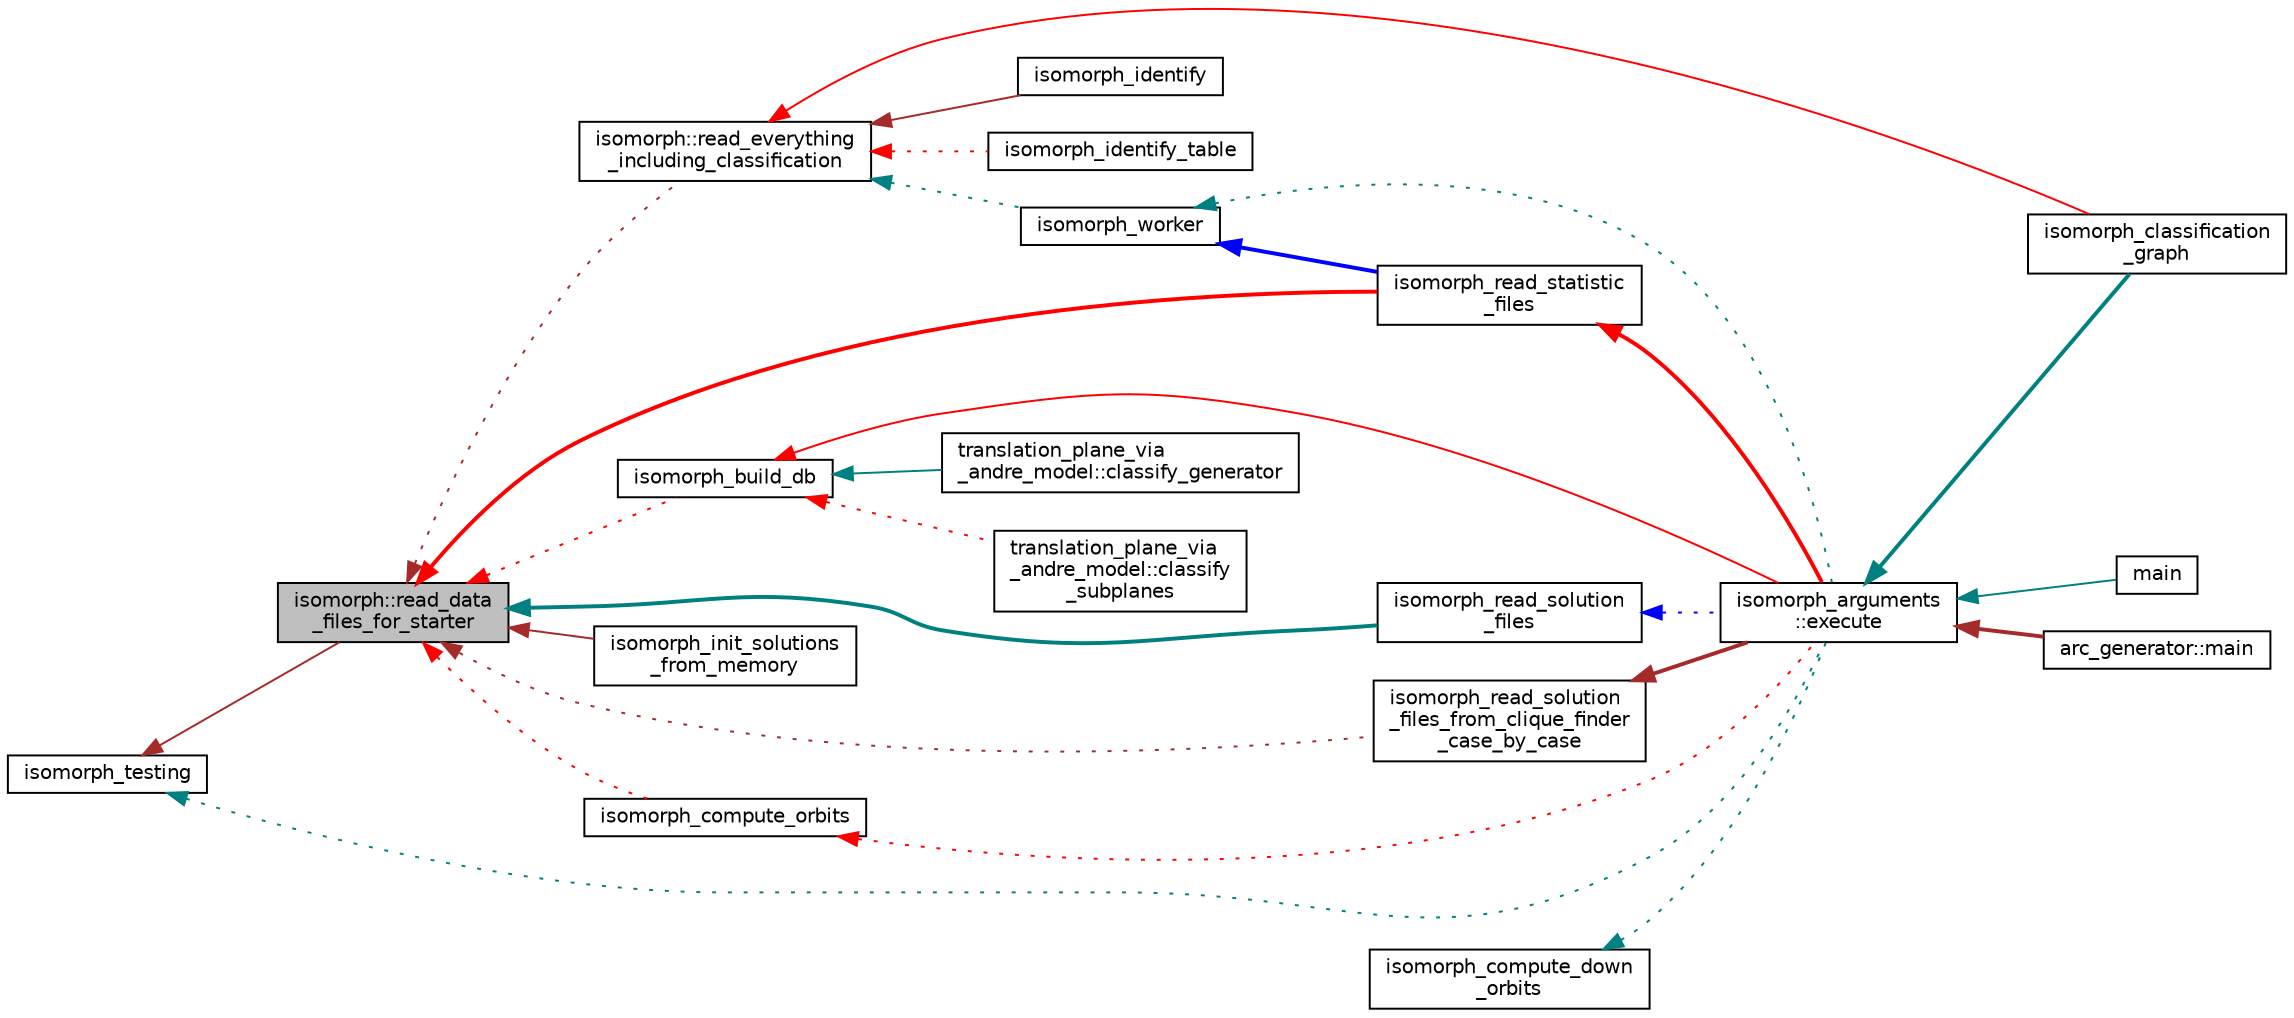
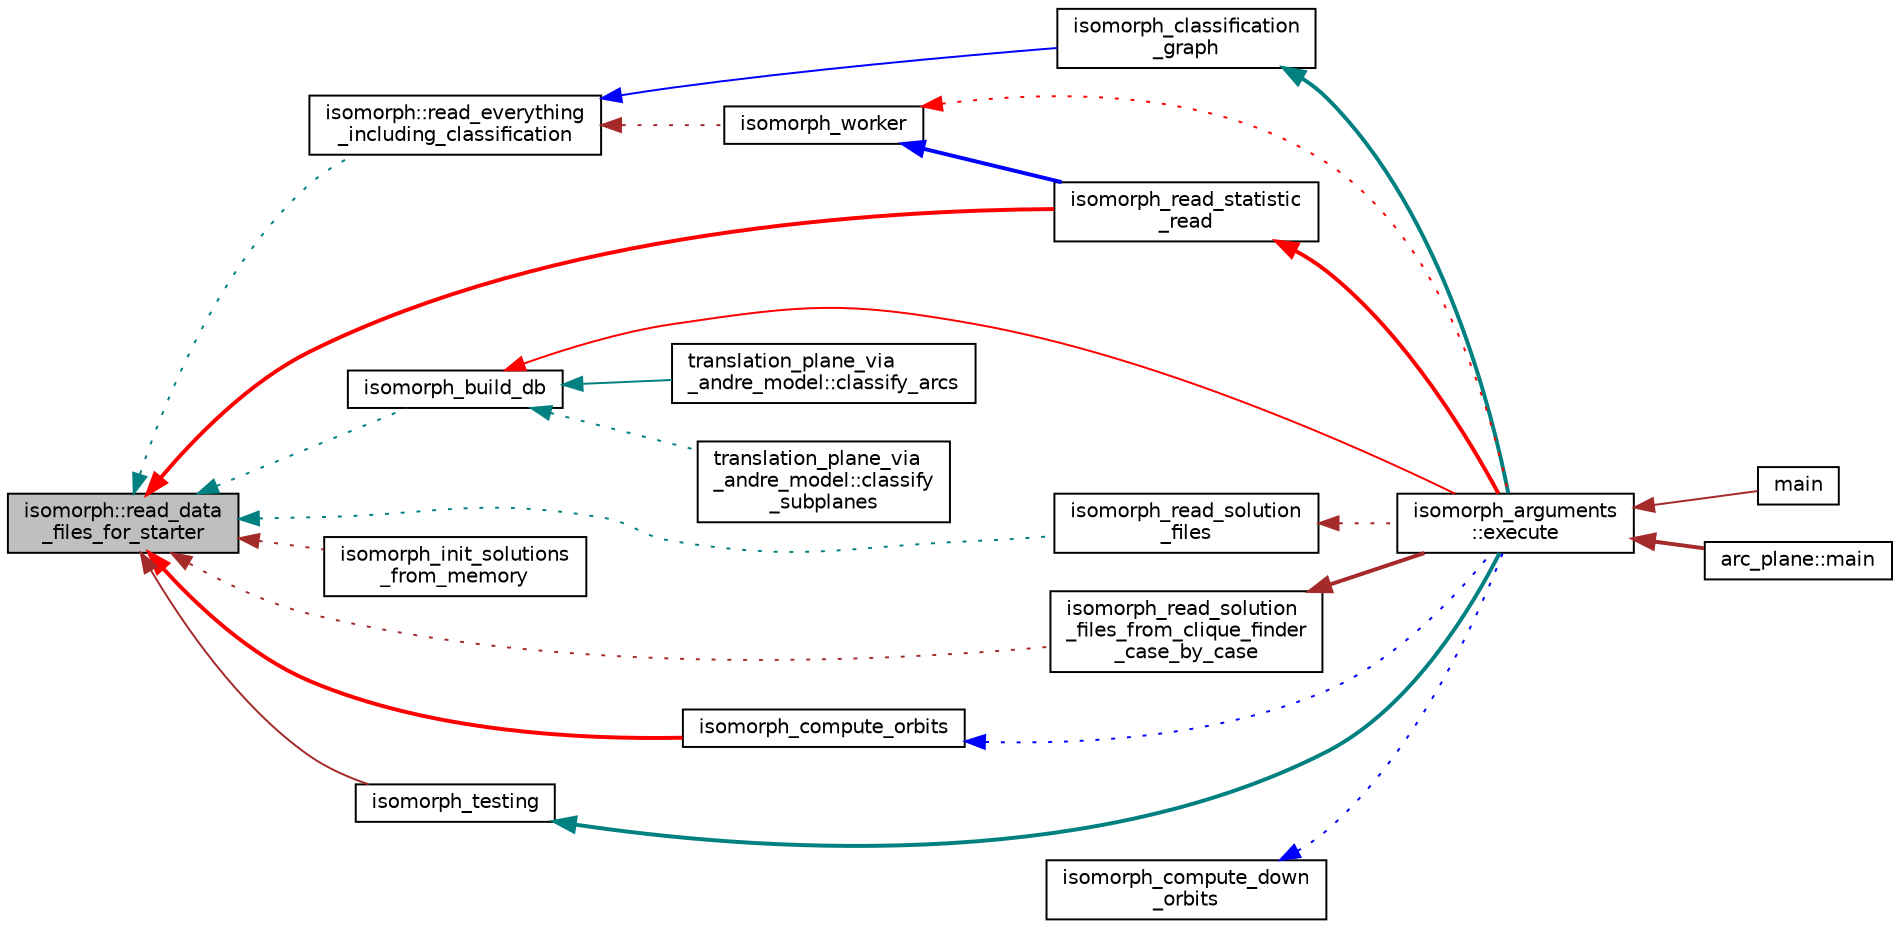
(1442, 27) -> (839, 68)
(1120, 76) -> none
(1120, 151) -> none
(956, 195) -> (673, 125)
(1626, 234) -> (1322, 160)
(1510, 295) -> (1186, 212)
(523, 354) -> (221, 295)
(2004, 421) -> (1438, 268)
(1120, 463) -> (824, 373)
(910, 522) -> (624, 432)
(582, 536) -> (312, 447)
(2047, 588) -> (1706, 498)
(1691, 613) -> (1368, 523)
(951, 632) -> (655, 537)
(561, 635) -> (291, 545)
(2157, 650) -> (1798, 561)
(250, 694) -> (243, 696)
(534, 741) -> (402, 711)
(1744, 806) -> (1420, 717)
(1366, 848) -> (1264, 712)
(1059, 892) -> (1090, 826)
